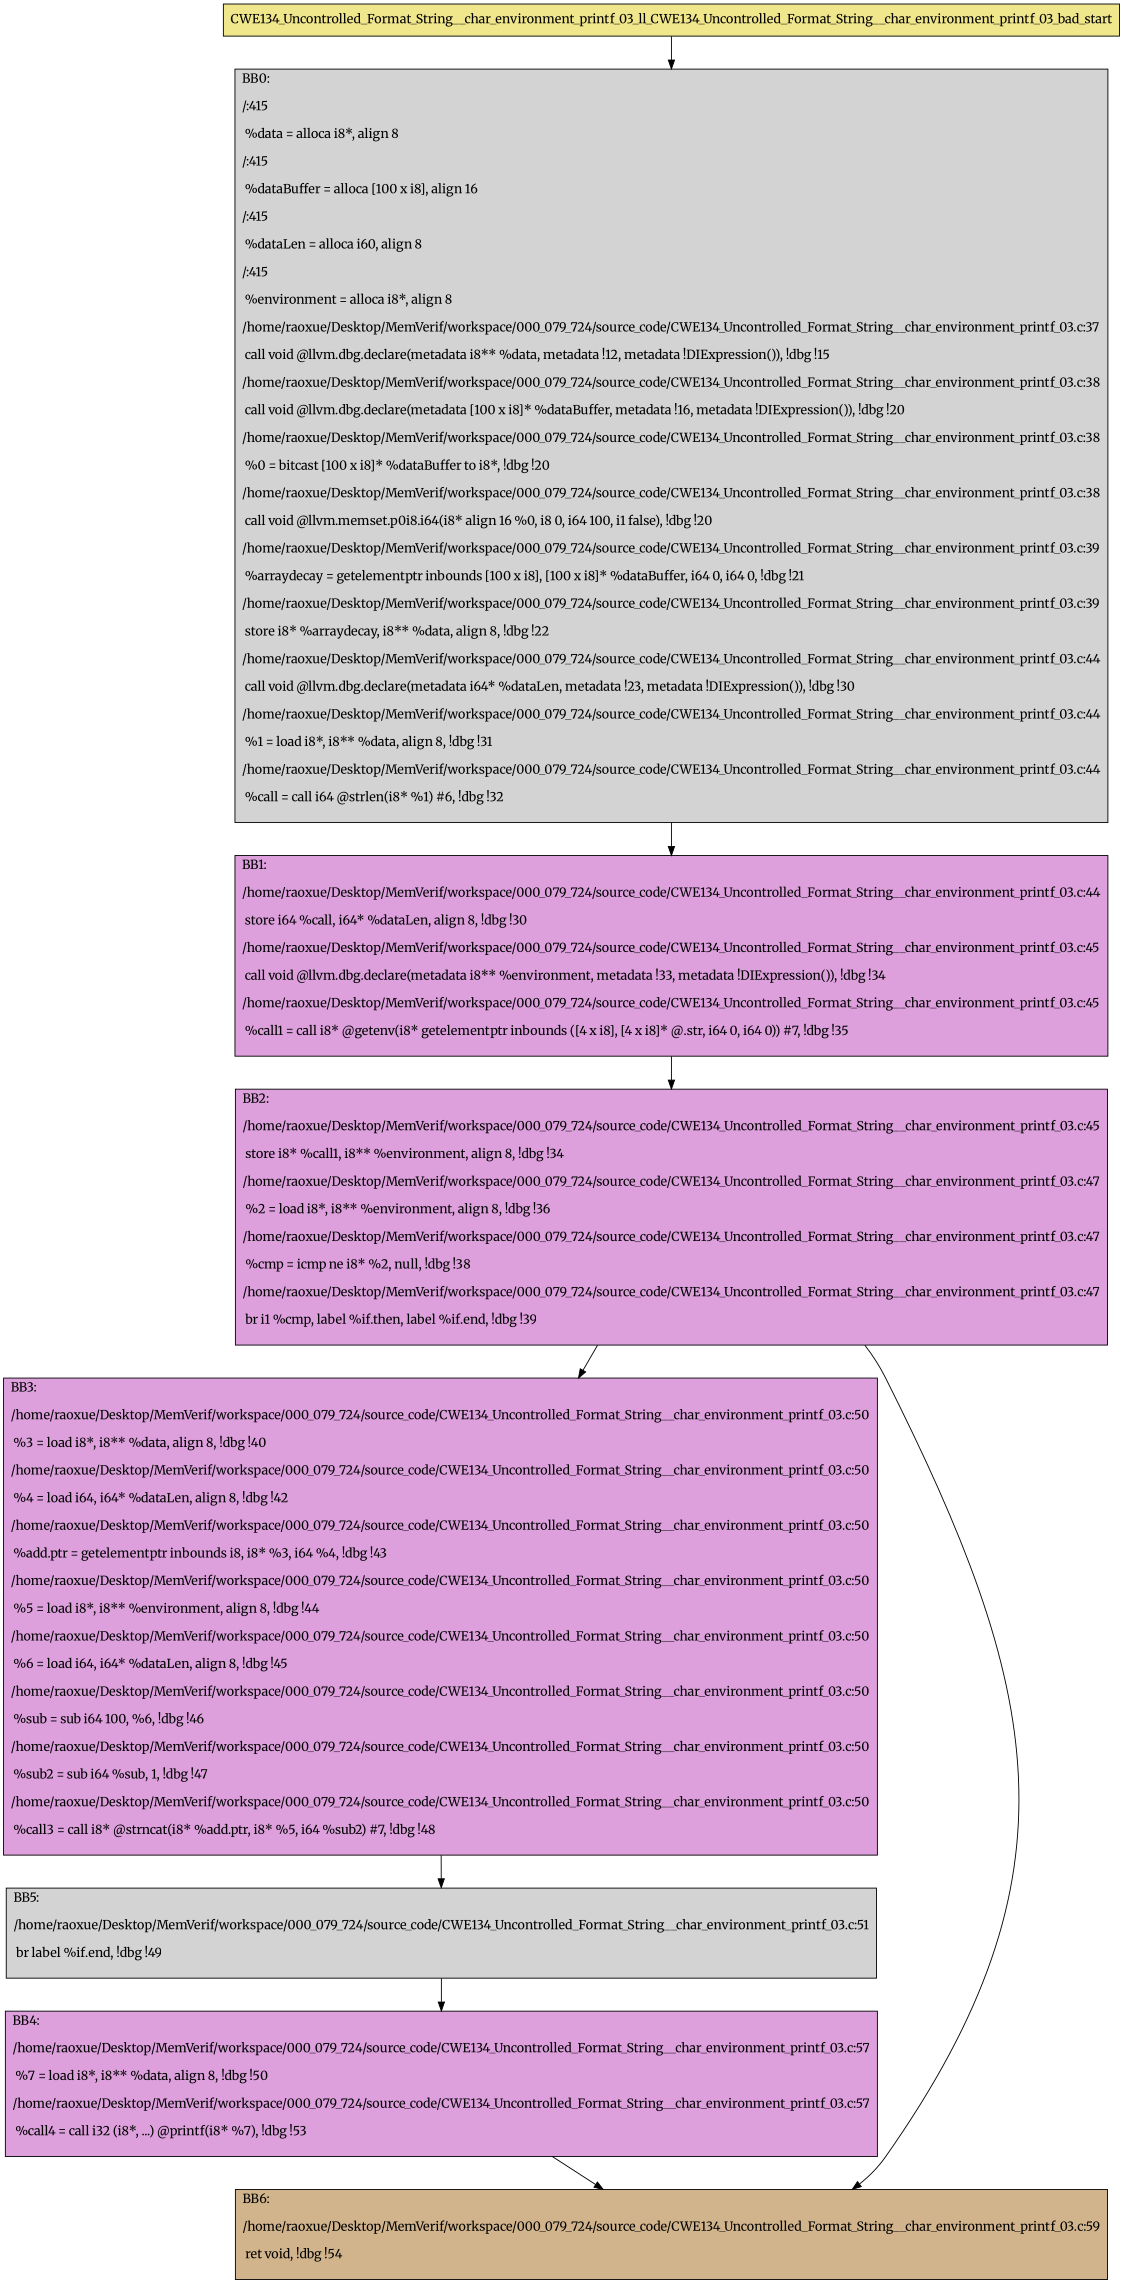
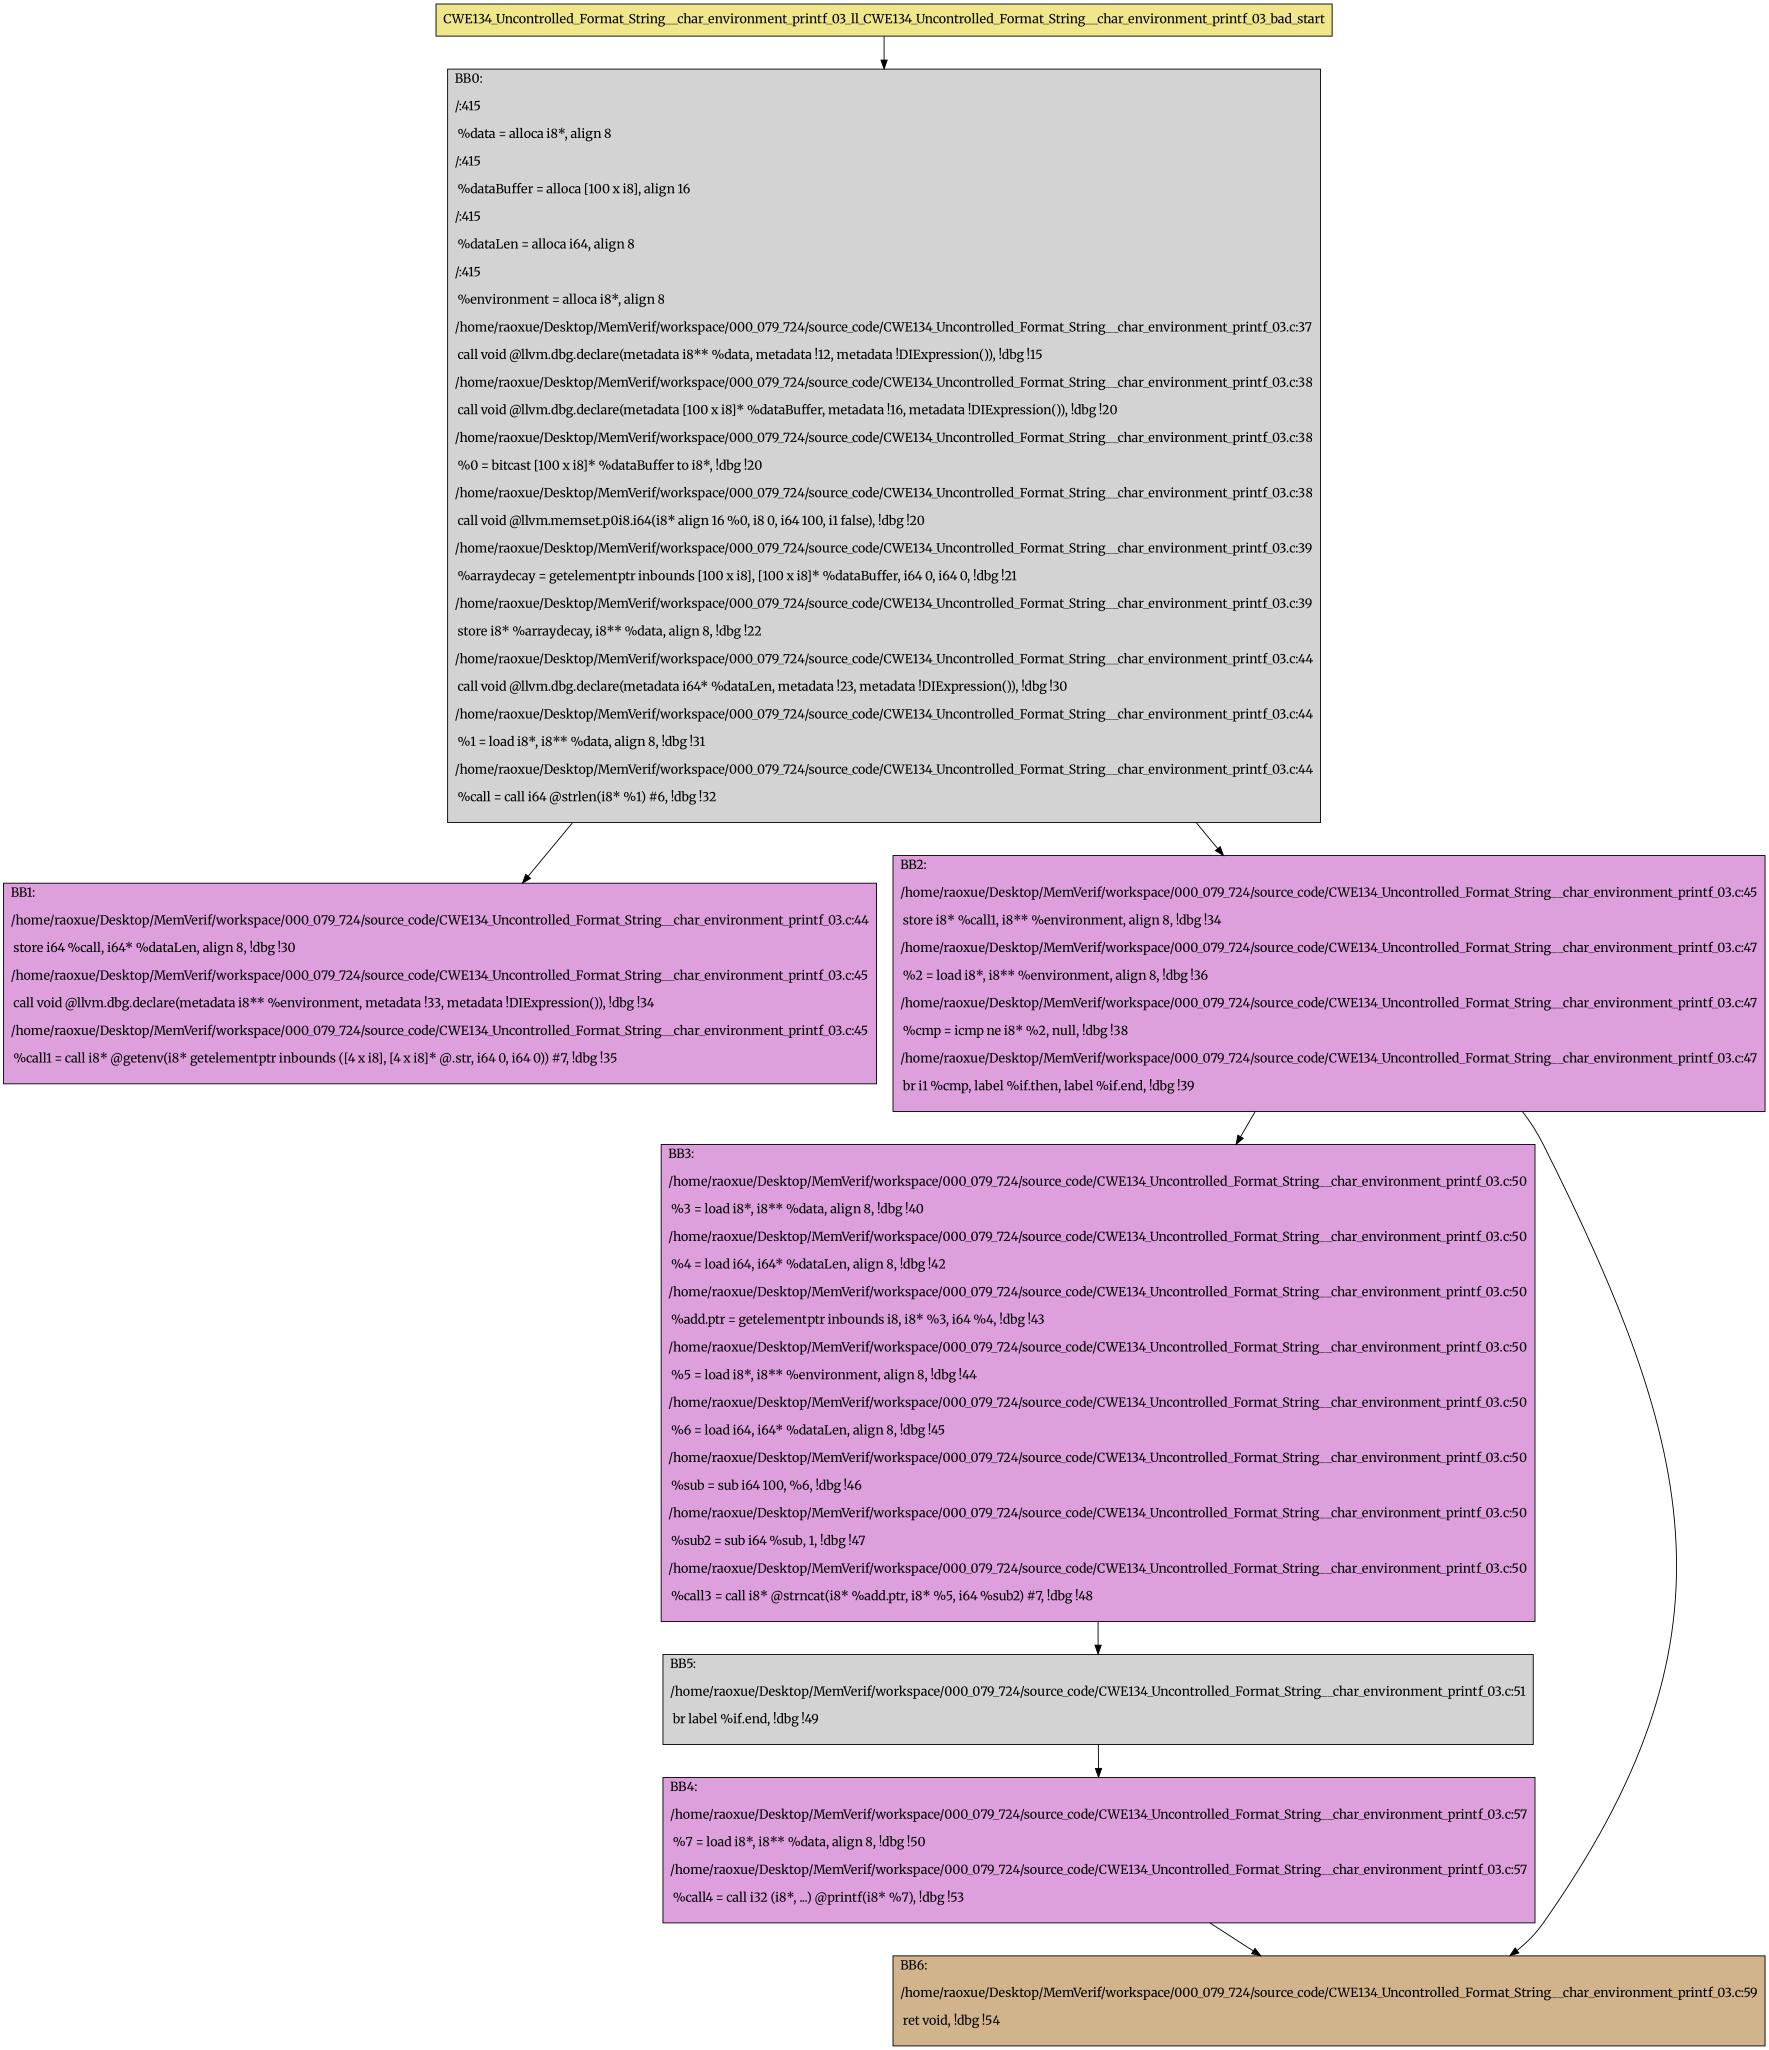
(332, 245) -> (545, 245)
(671, 1068) -> (1207, 836)
